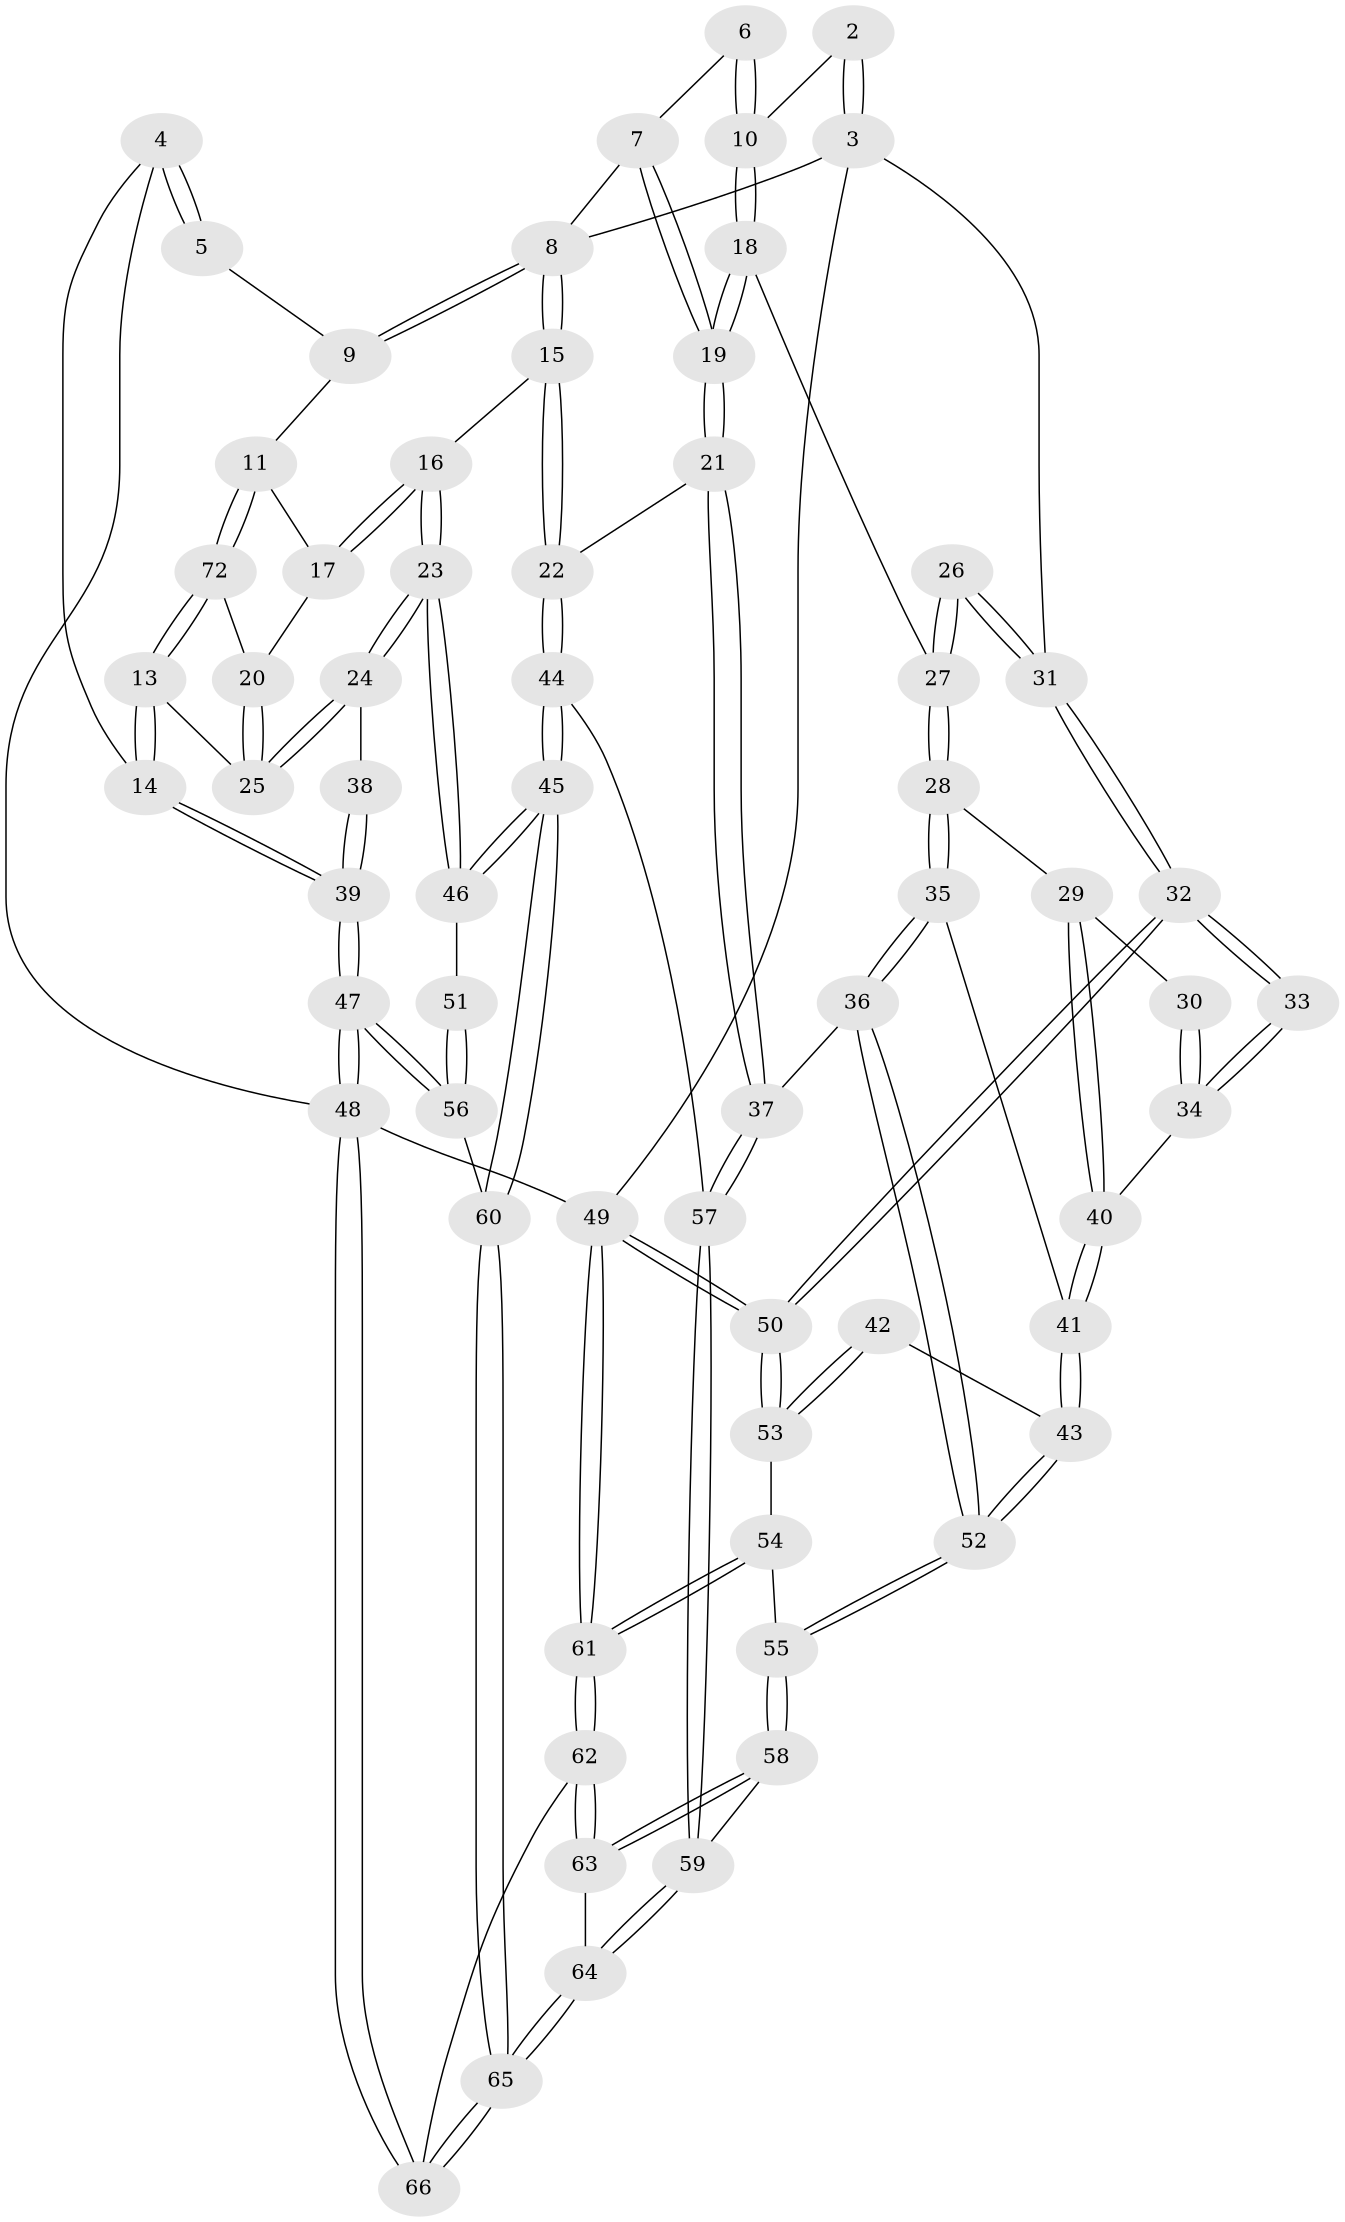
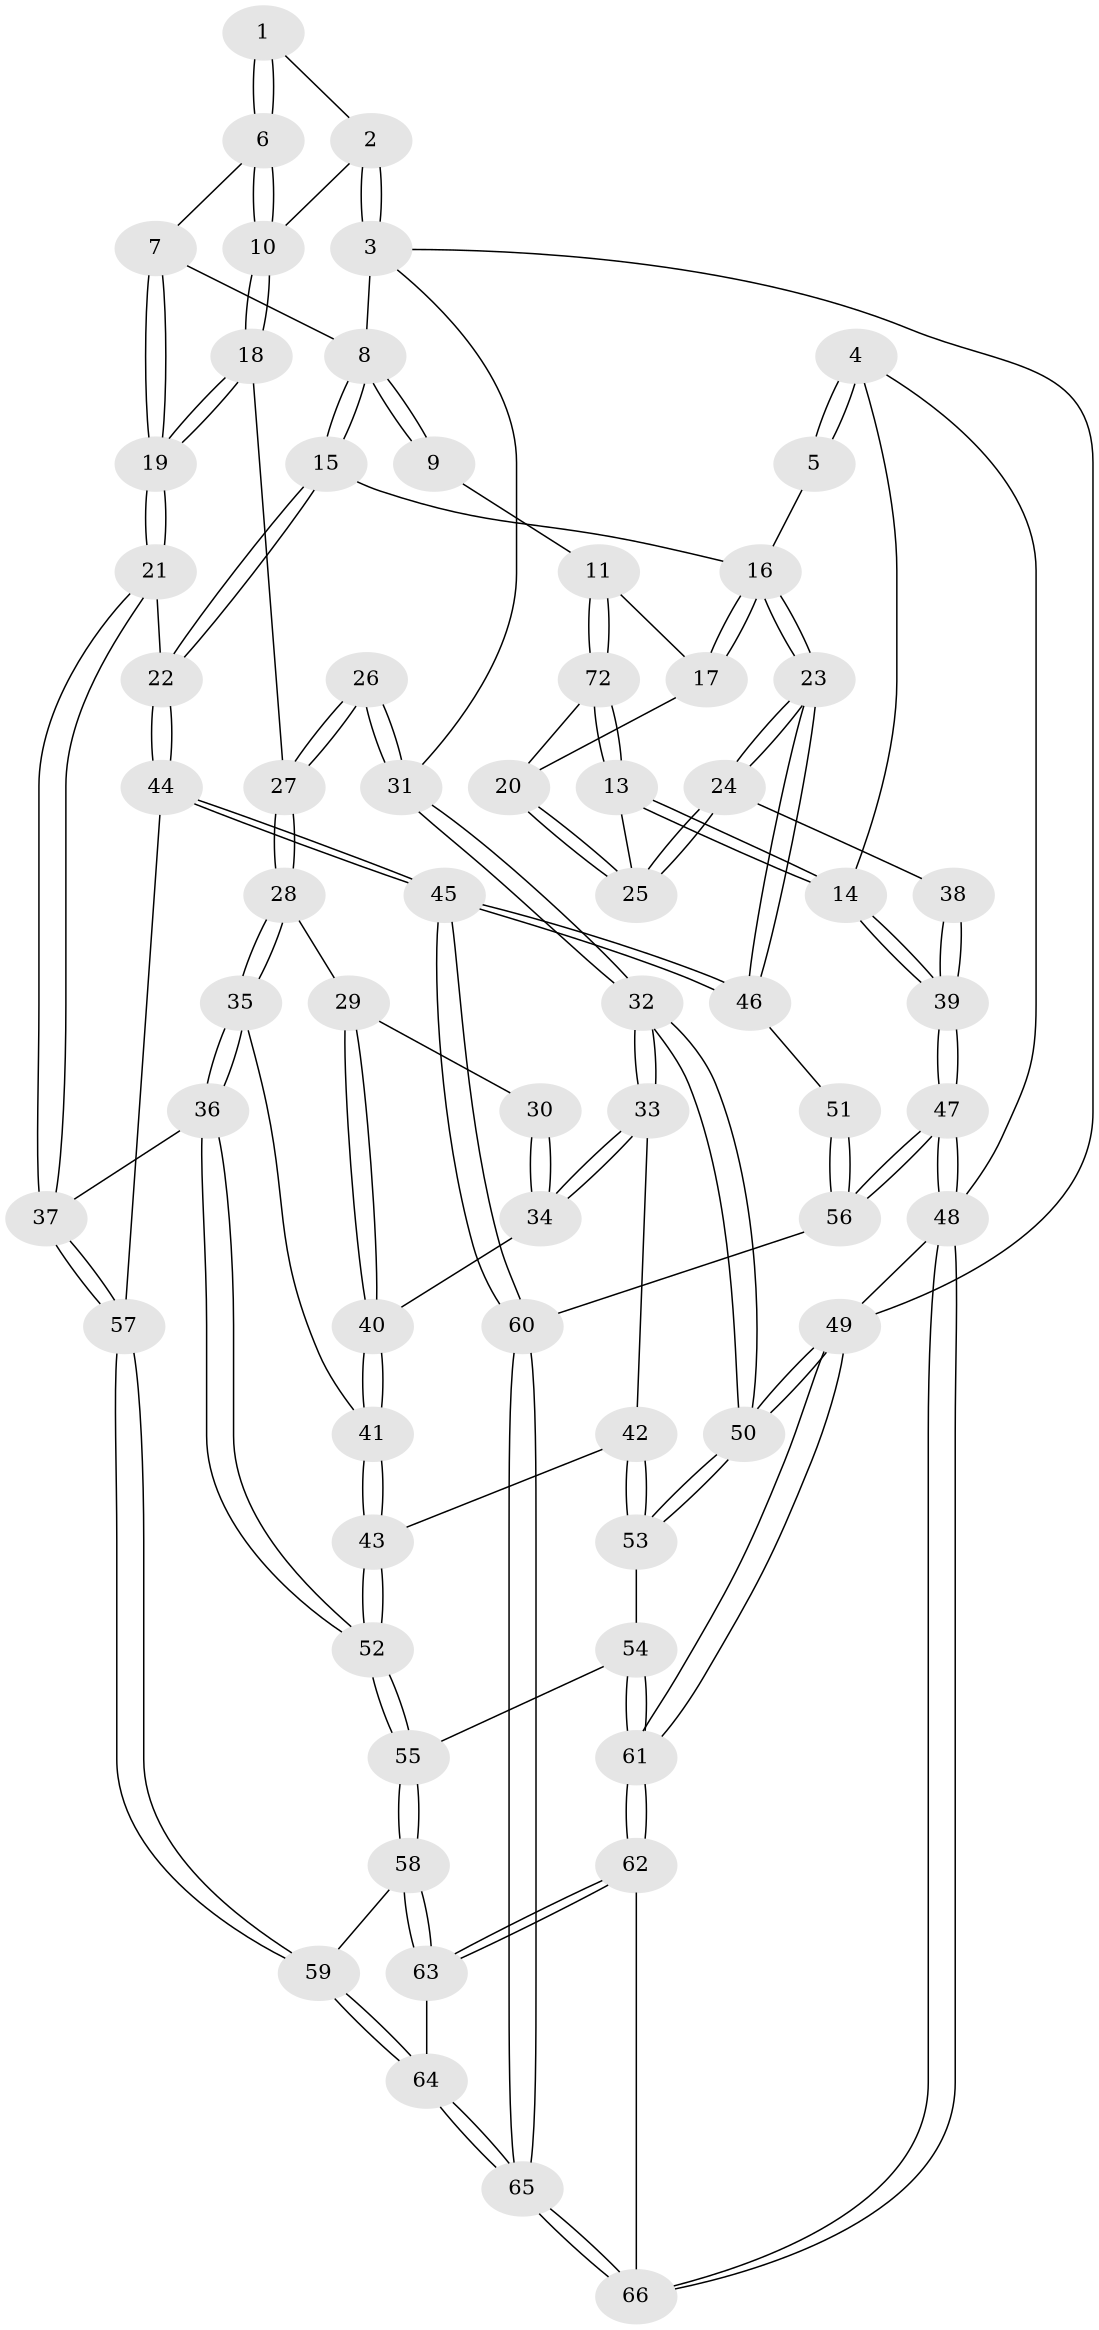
none -> (264, 33)
(276, 302) -> (787, 518)
none -> (642, 1273)
